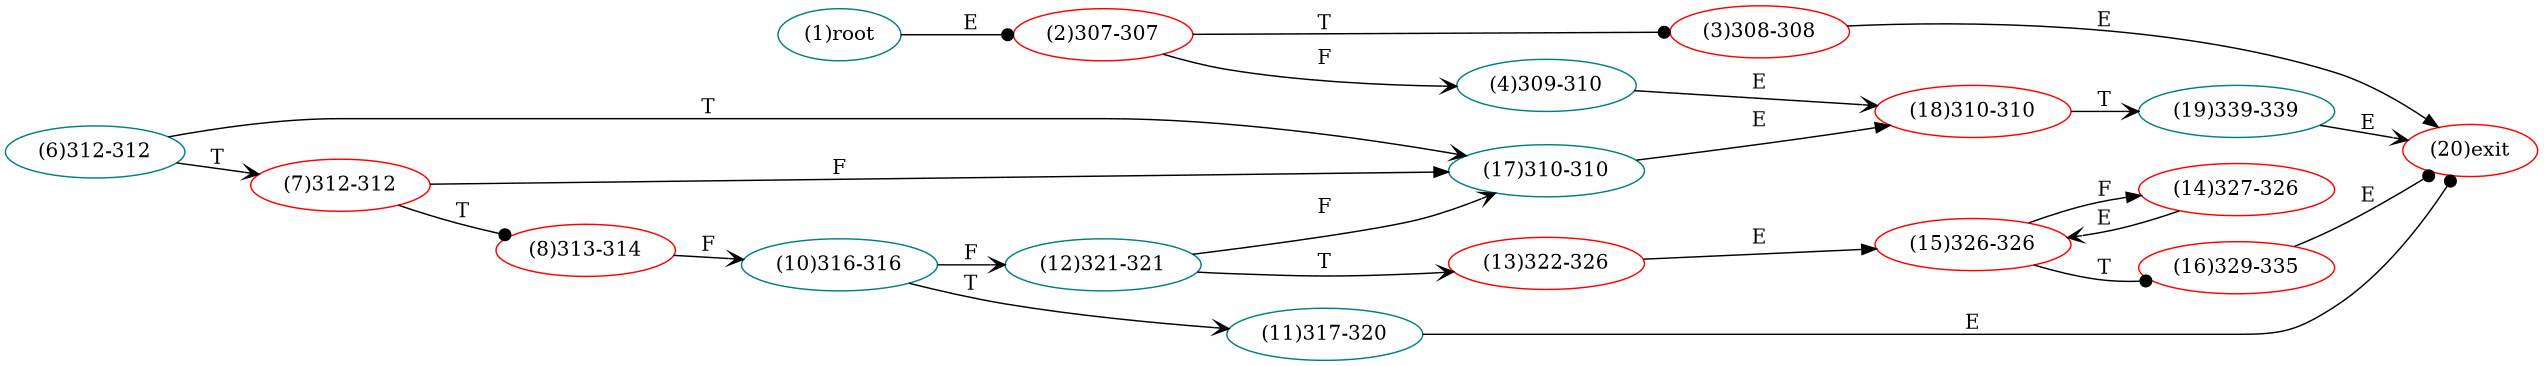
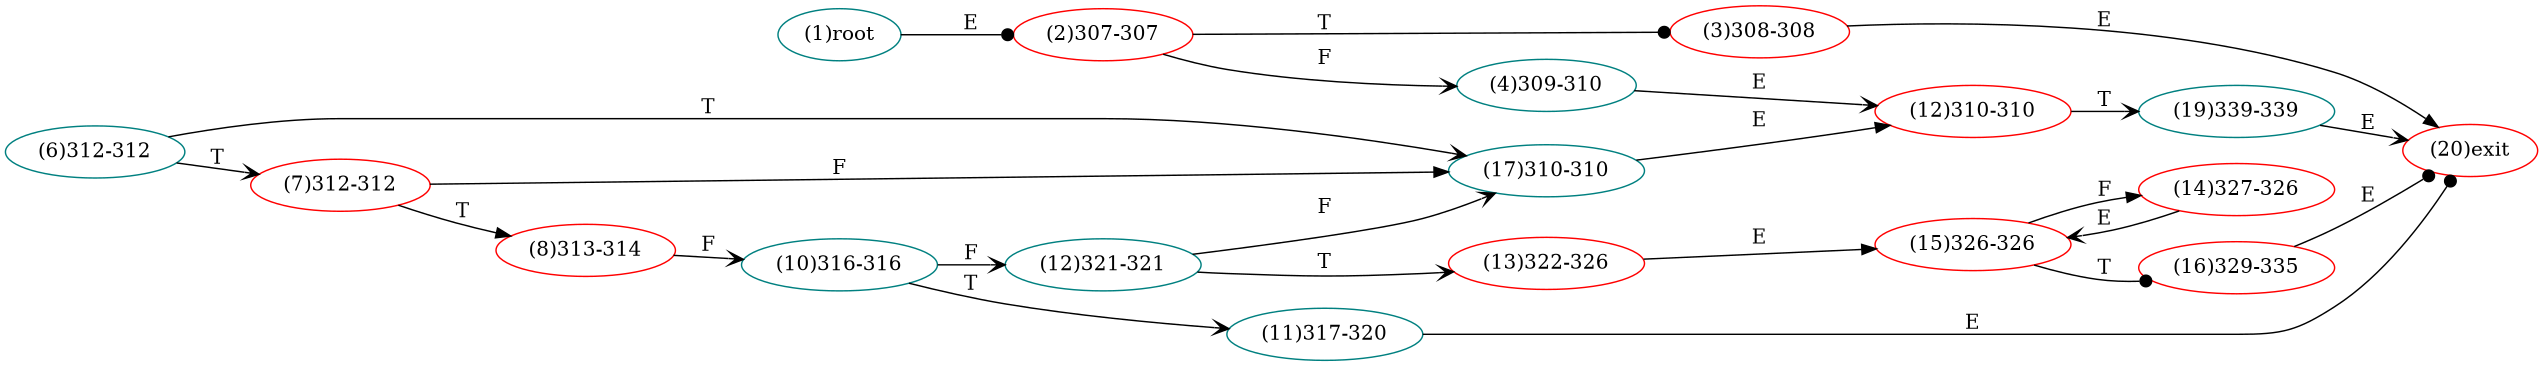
(1973, 111) -> (1973, 111)
(448, 221) -> (447, 220)
